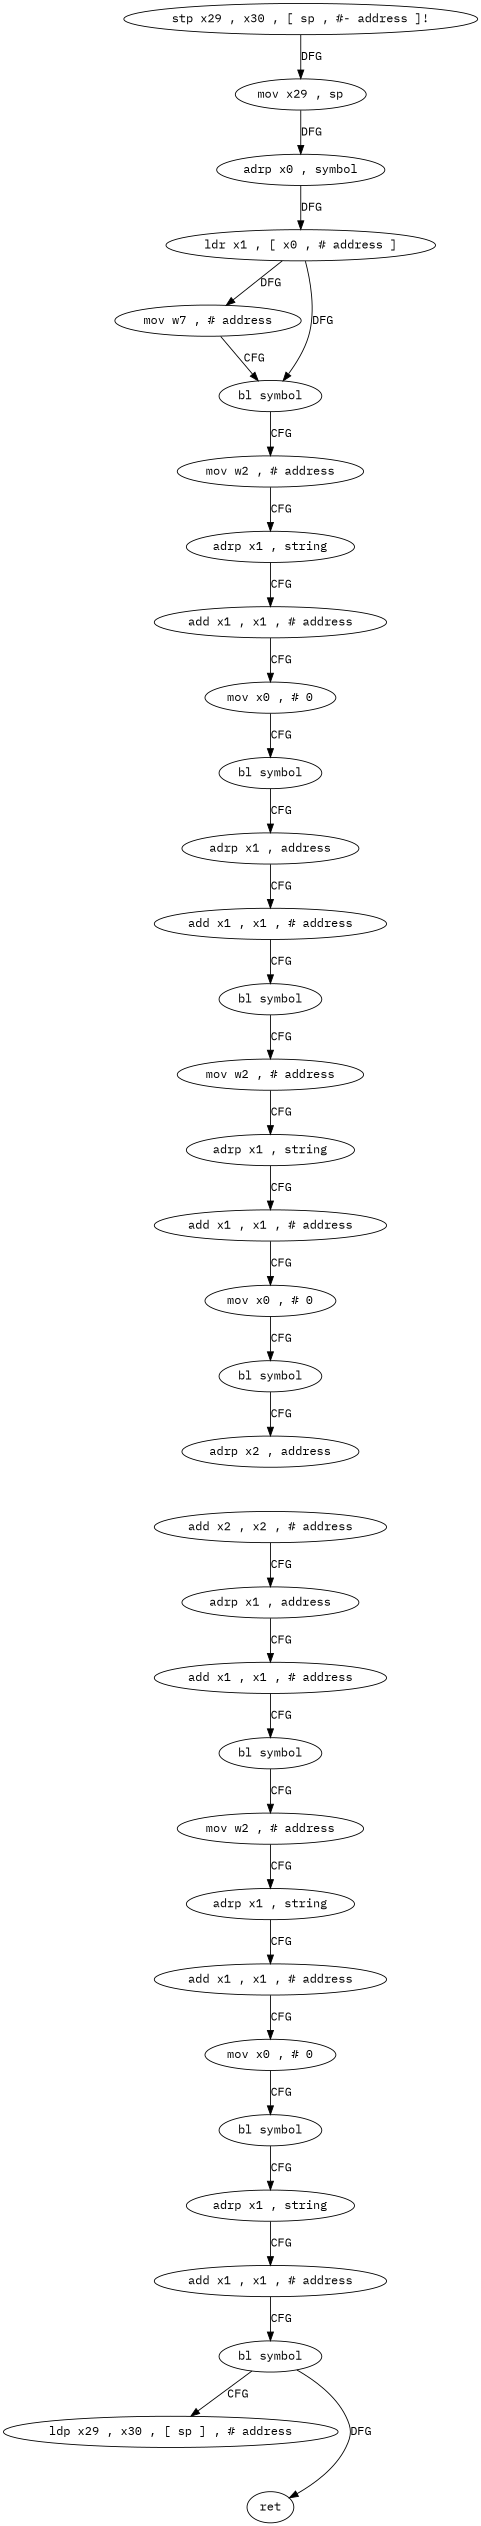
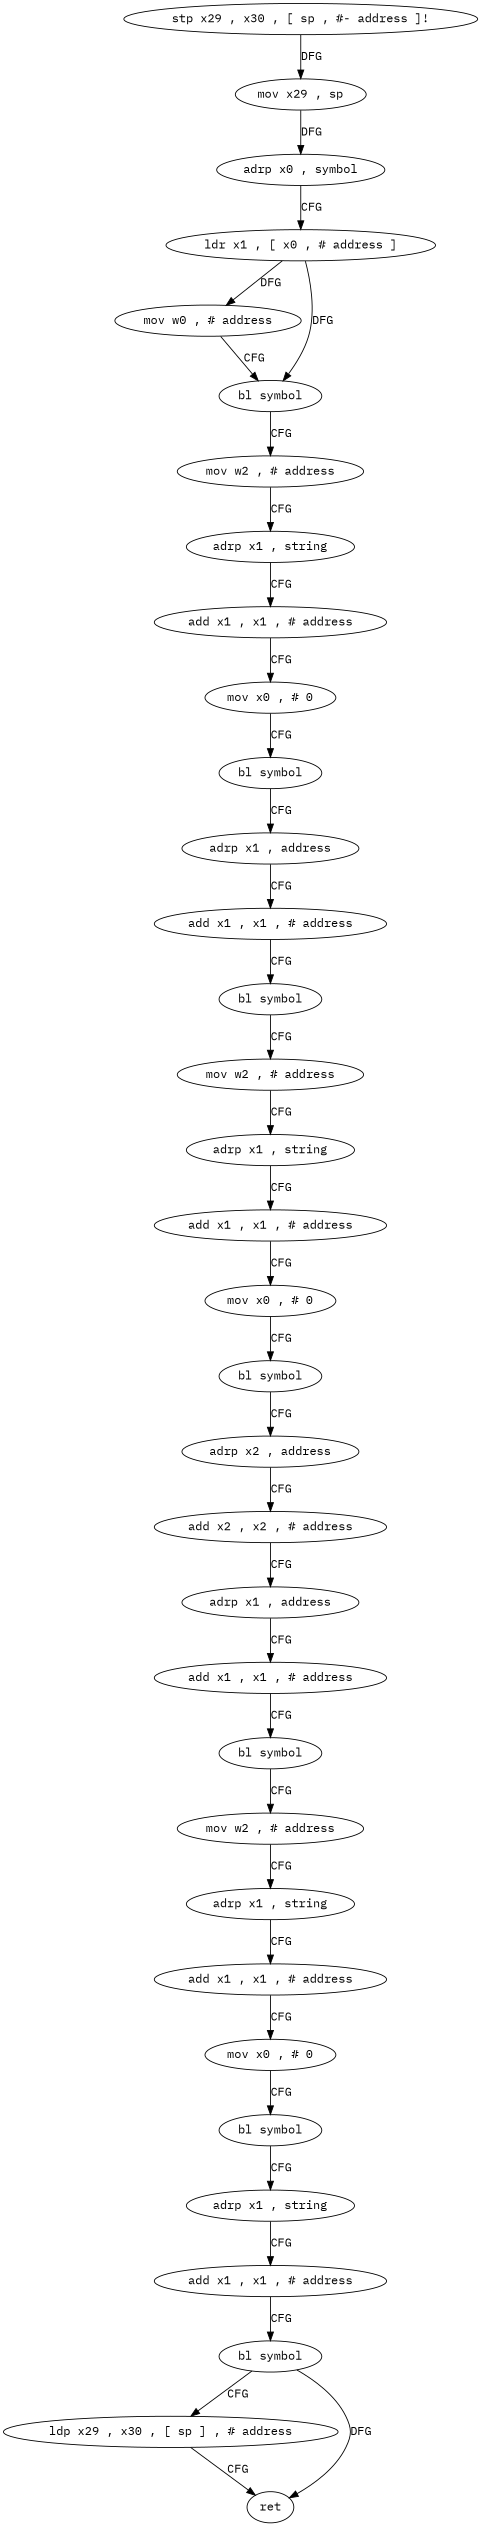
(312, 208) -> (312, 208)
(208, 321) -> (208, 321)
none -> (270, 1485)
none -> (219, 2469)
